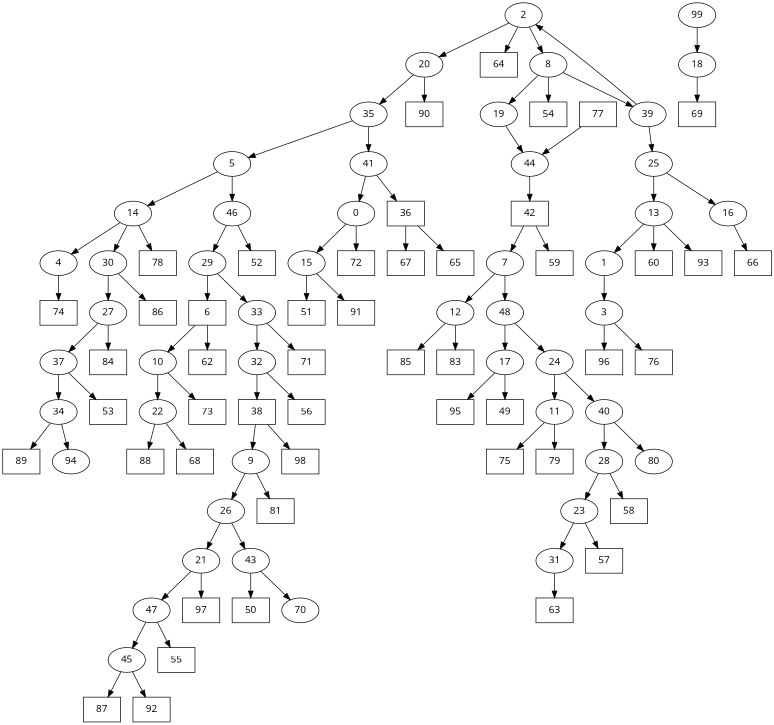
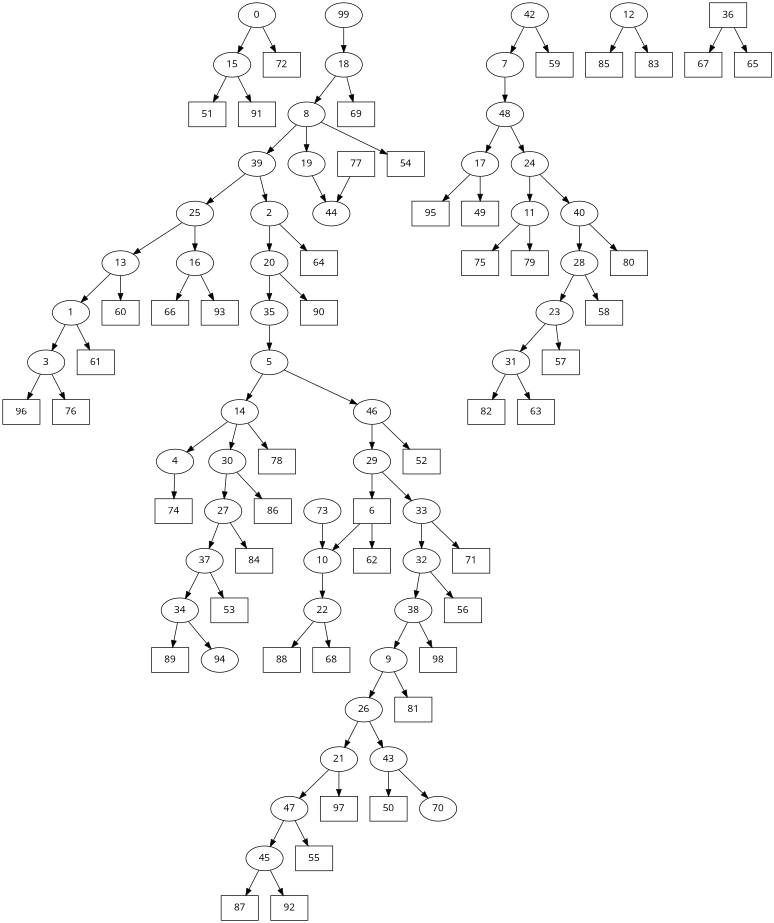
(534, 37) -> (327, 87)
(369, 164) -> none
(530, 185) -> none
(530, 214) -> (530, 15)
(675, 235) -> (206, 284)
(483, 285) -> none
none -> (96, 362)
(179, 384) -> (322, 533)
(207, 412) -> (322, 511)
(257, 412) -> (413, 610)
none -> (486, 412)
(654, 462) -> (629, 263)
